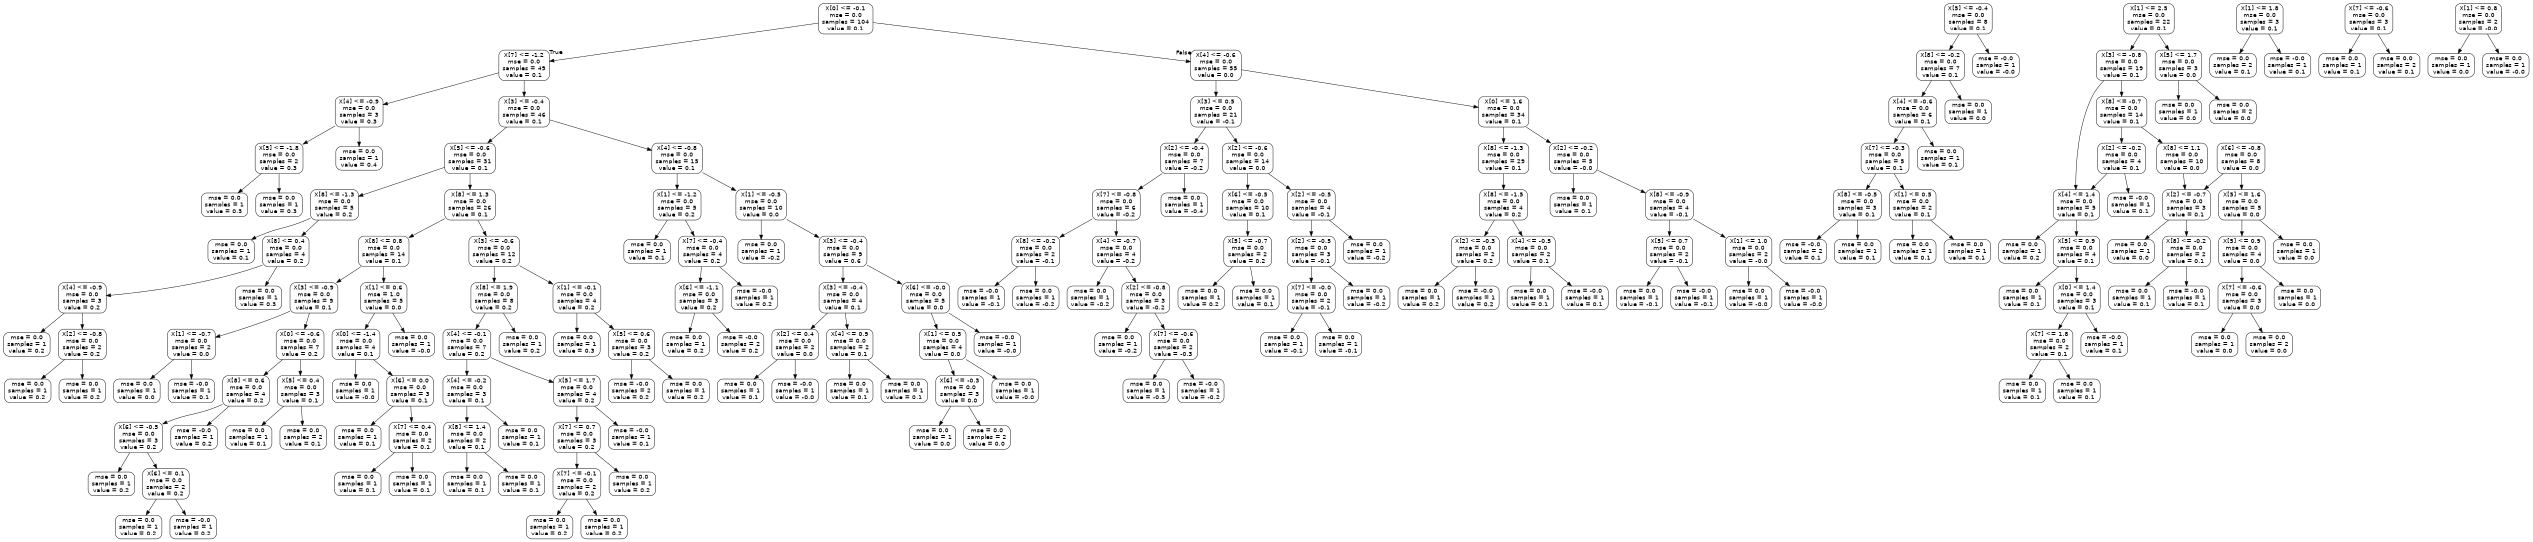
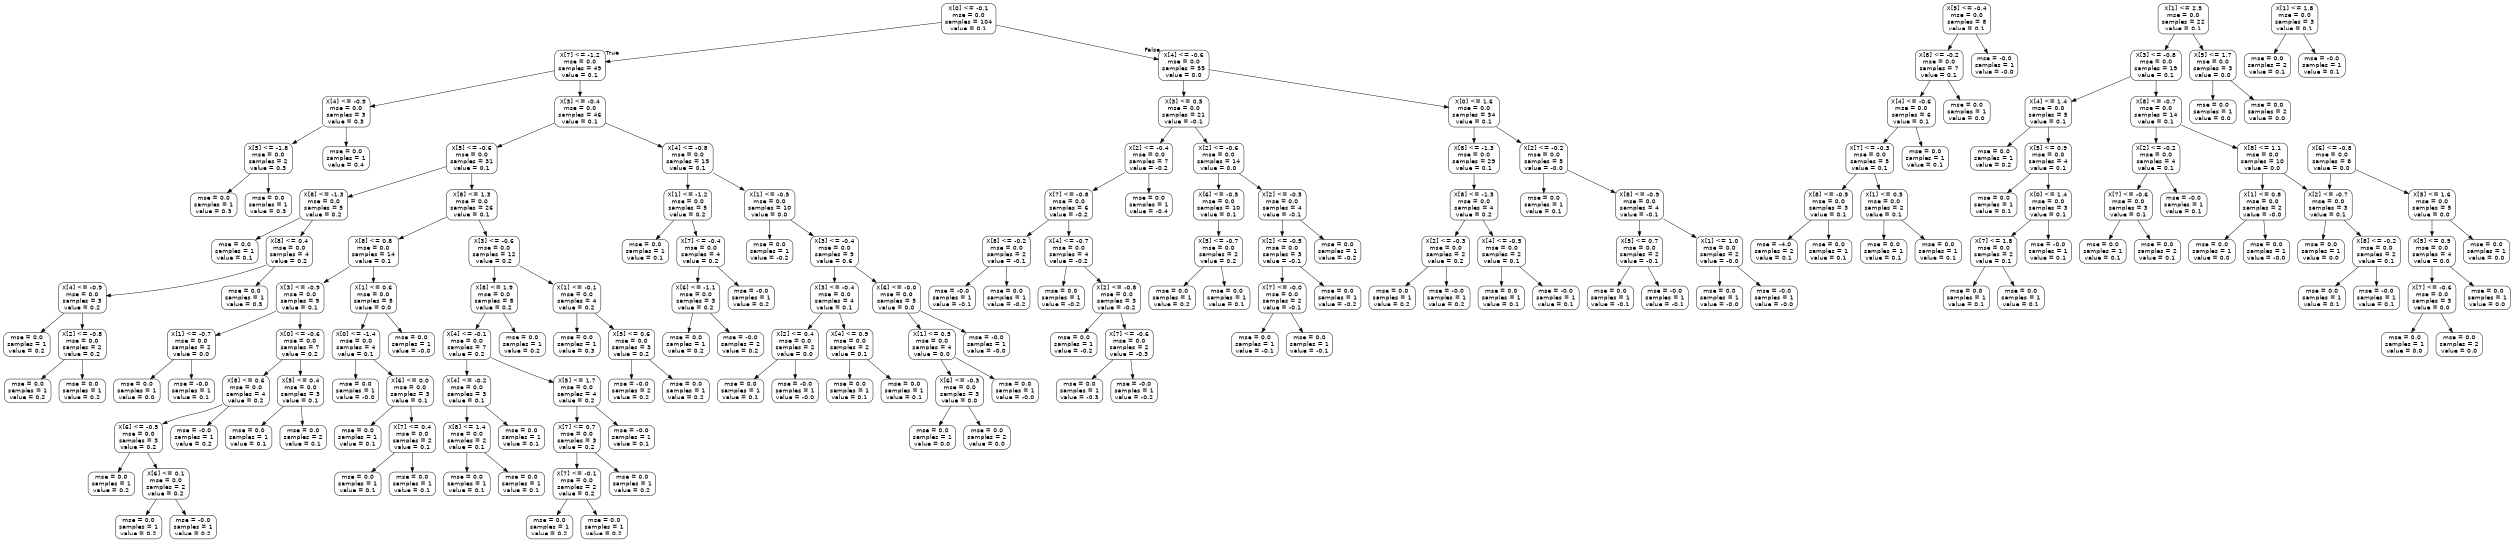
none -> (2262, 179)
(2101, 180) -> (2143, 180)
(1803, 251) -> (1774, 251)
(384, 298) -> (373, 298)
